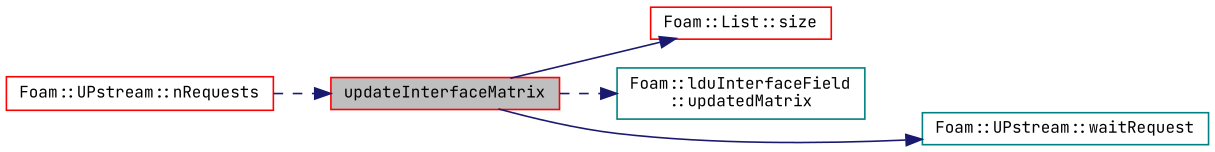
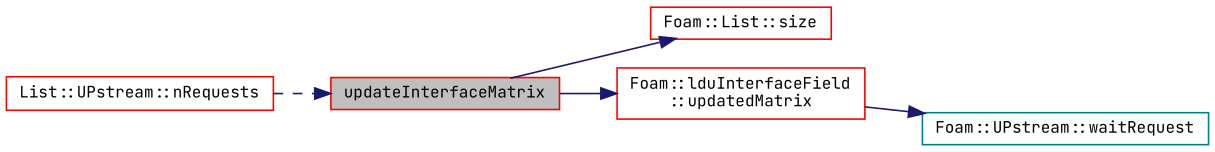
(140, 94) -> (140, 94)
(580, 94) -> (580, 94)
(741, 94) -> (741, 94)
(701, 140) -> (887, 109)
